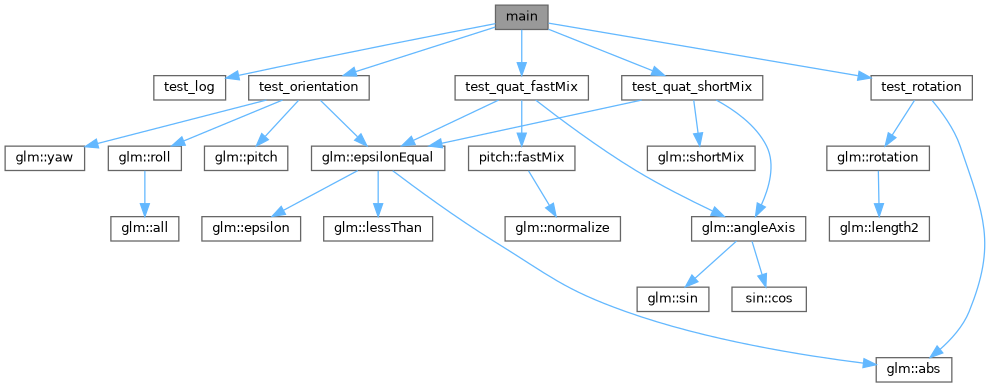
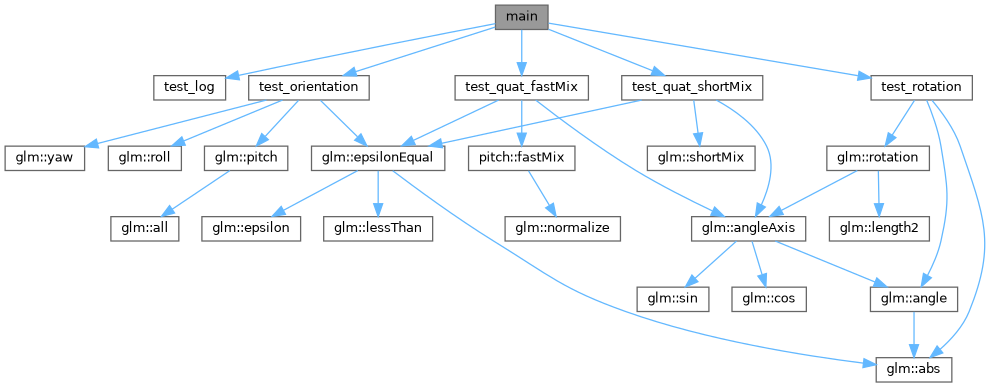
(145, 187) -> (201, 190)
none -> (819, 190)
(769, 299) -> (769, 299)
none -> (914, 299)
